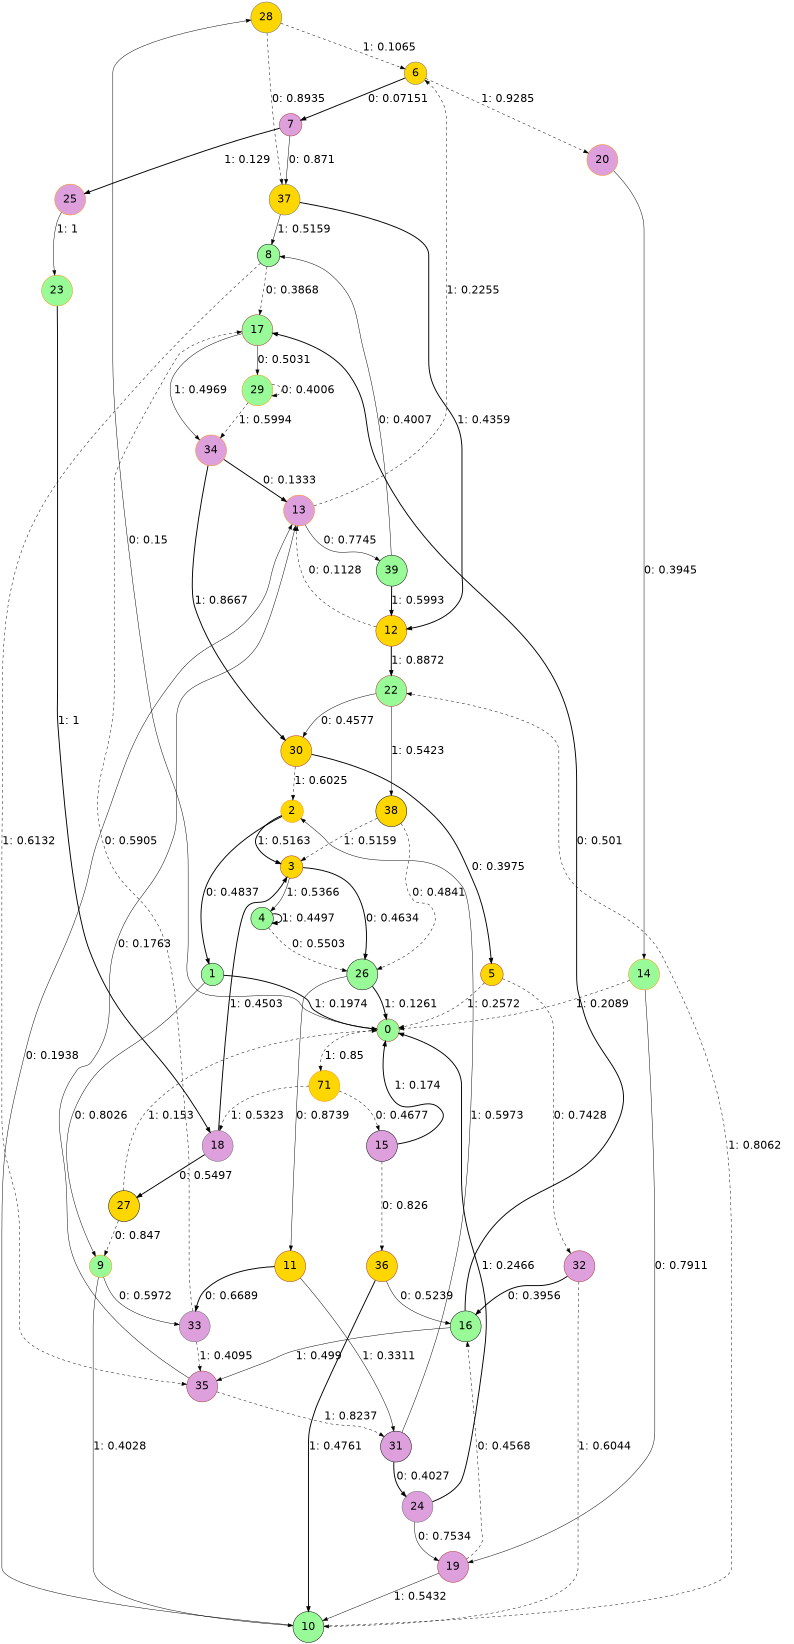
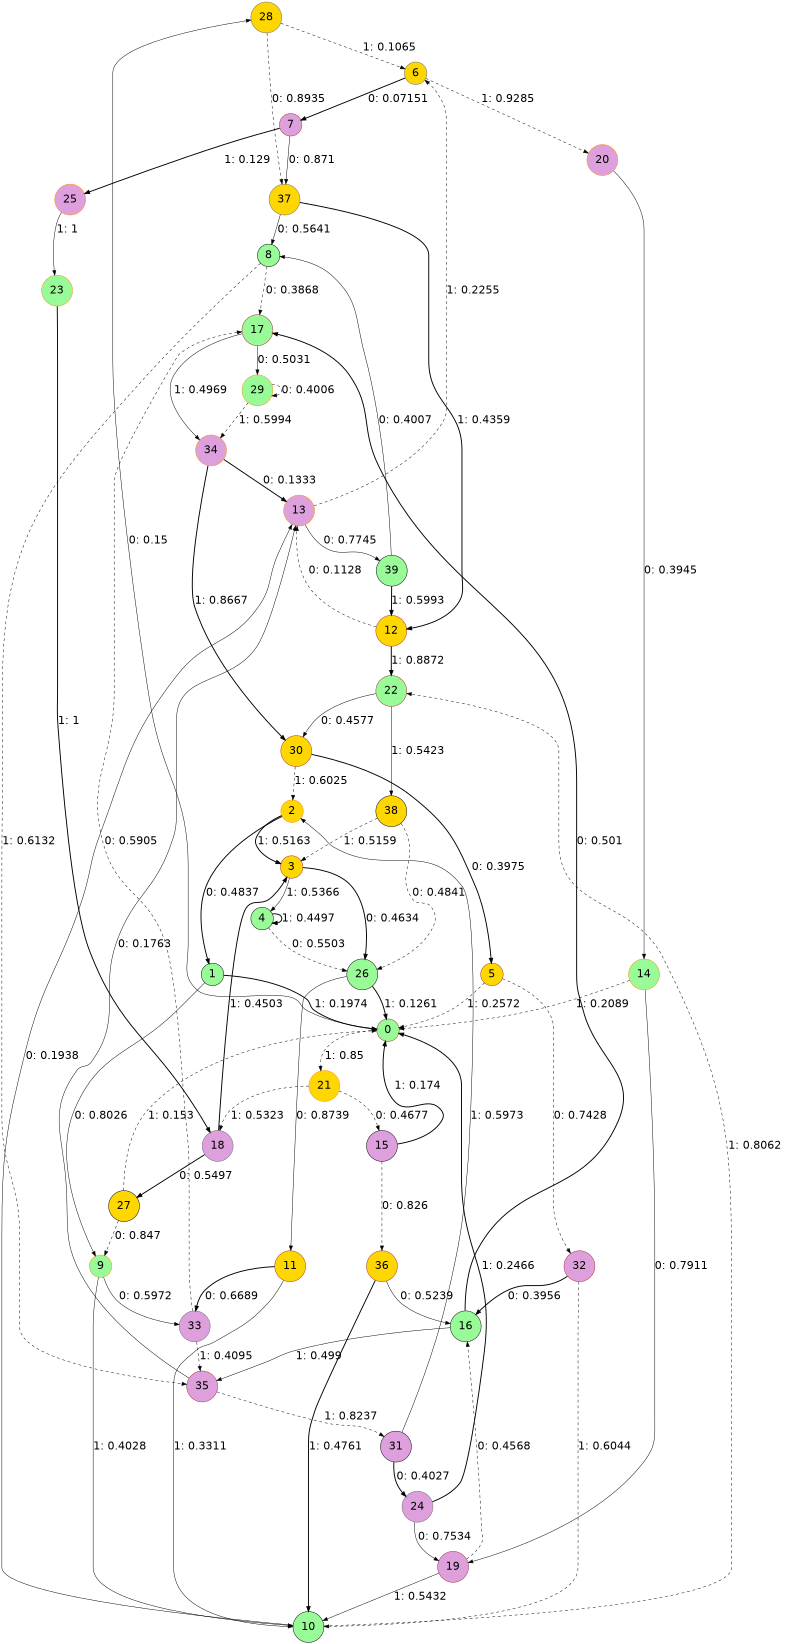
(309, 230) -> (309, 230)
(324, 1086) -> (324, 1086)
(354, 1348) -> (174, 1468)
